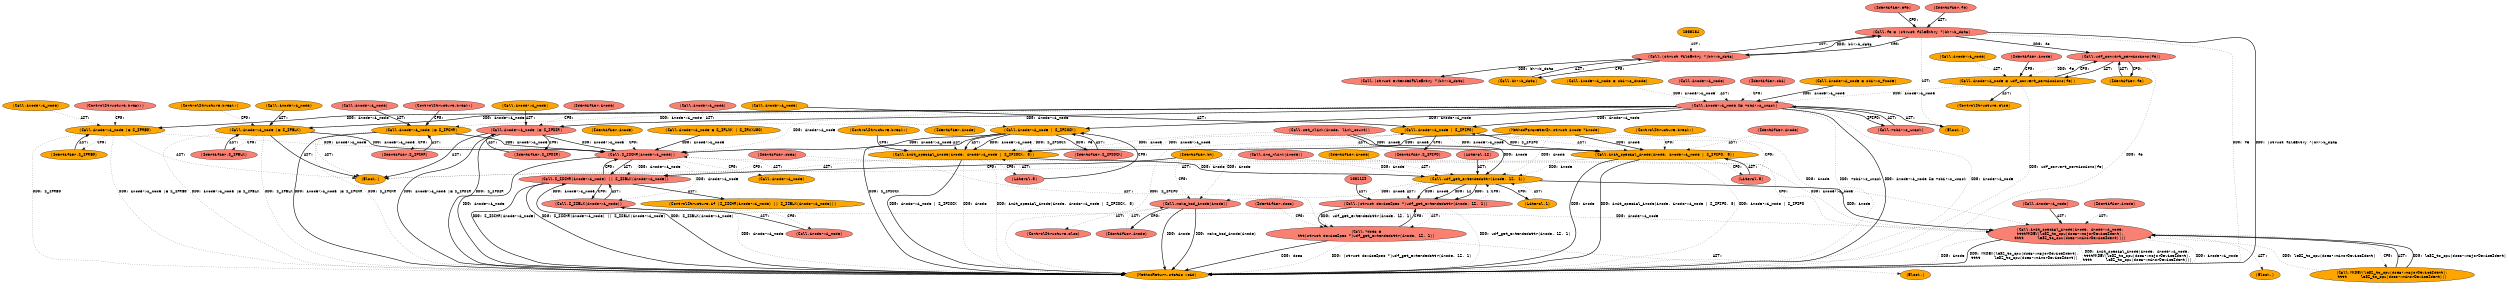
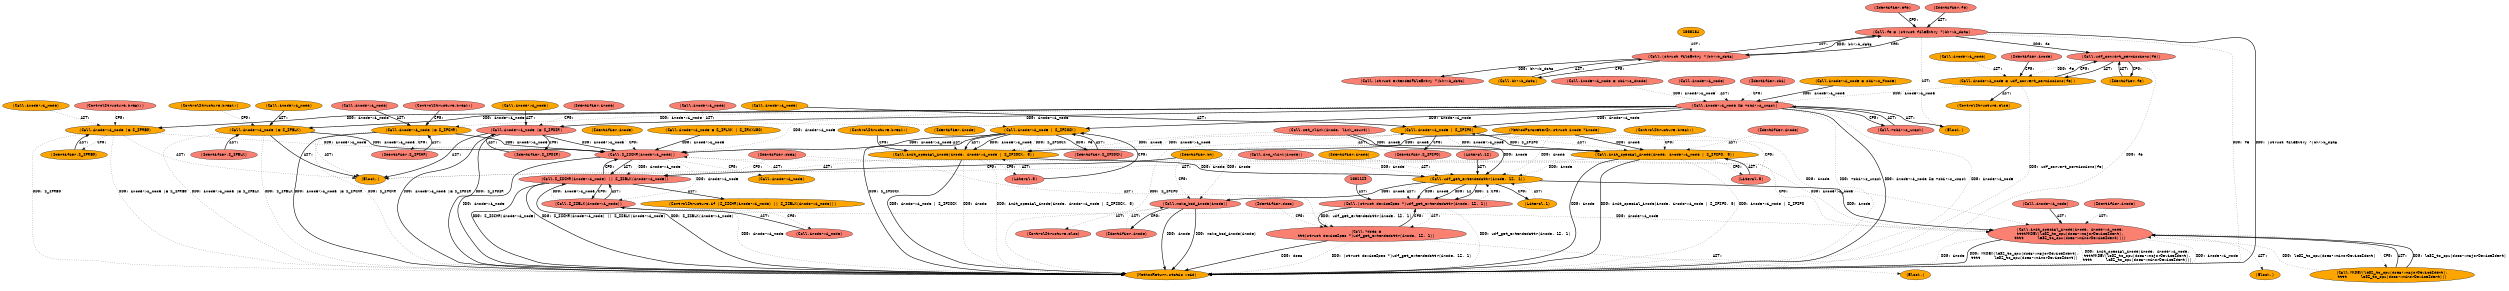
(1607, 81) -> (1607, 81)
(1875, 118) -> (1875, 118)
(246, 142) -> none
(1328, 197) -> (1328, 197)
